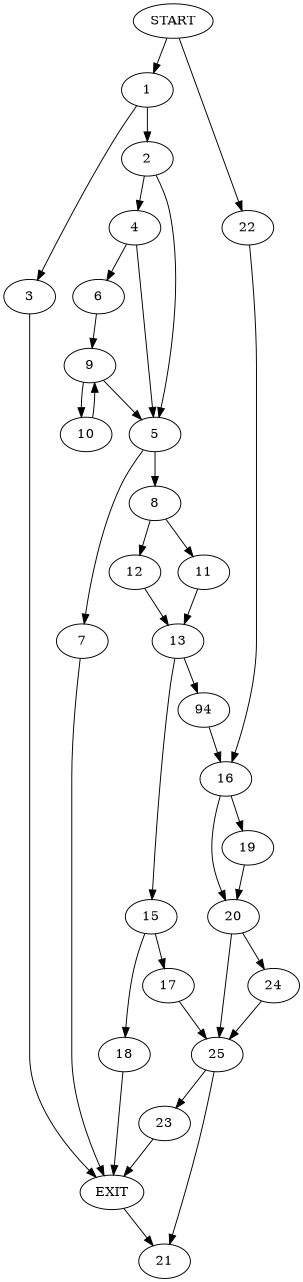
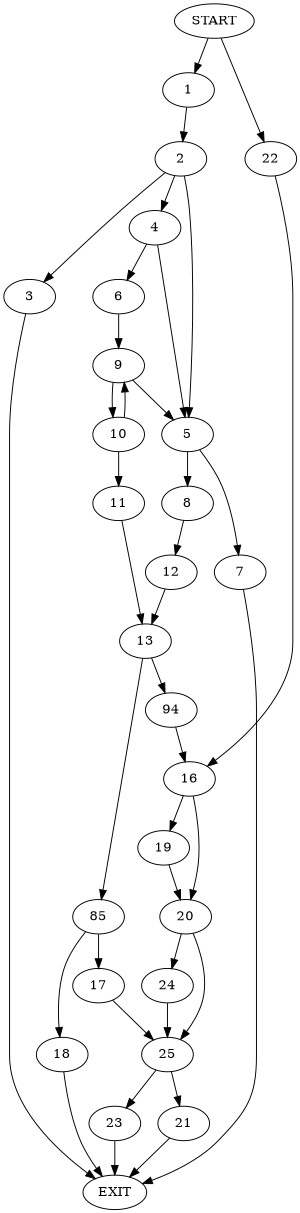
(87, 187) -> (107, 223)
(177, 534) -> (119, 464)
(151, 917) -> (99, 917)
(135, 1223) -> (153, 1154)
